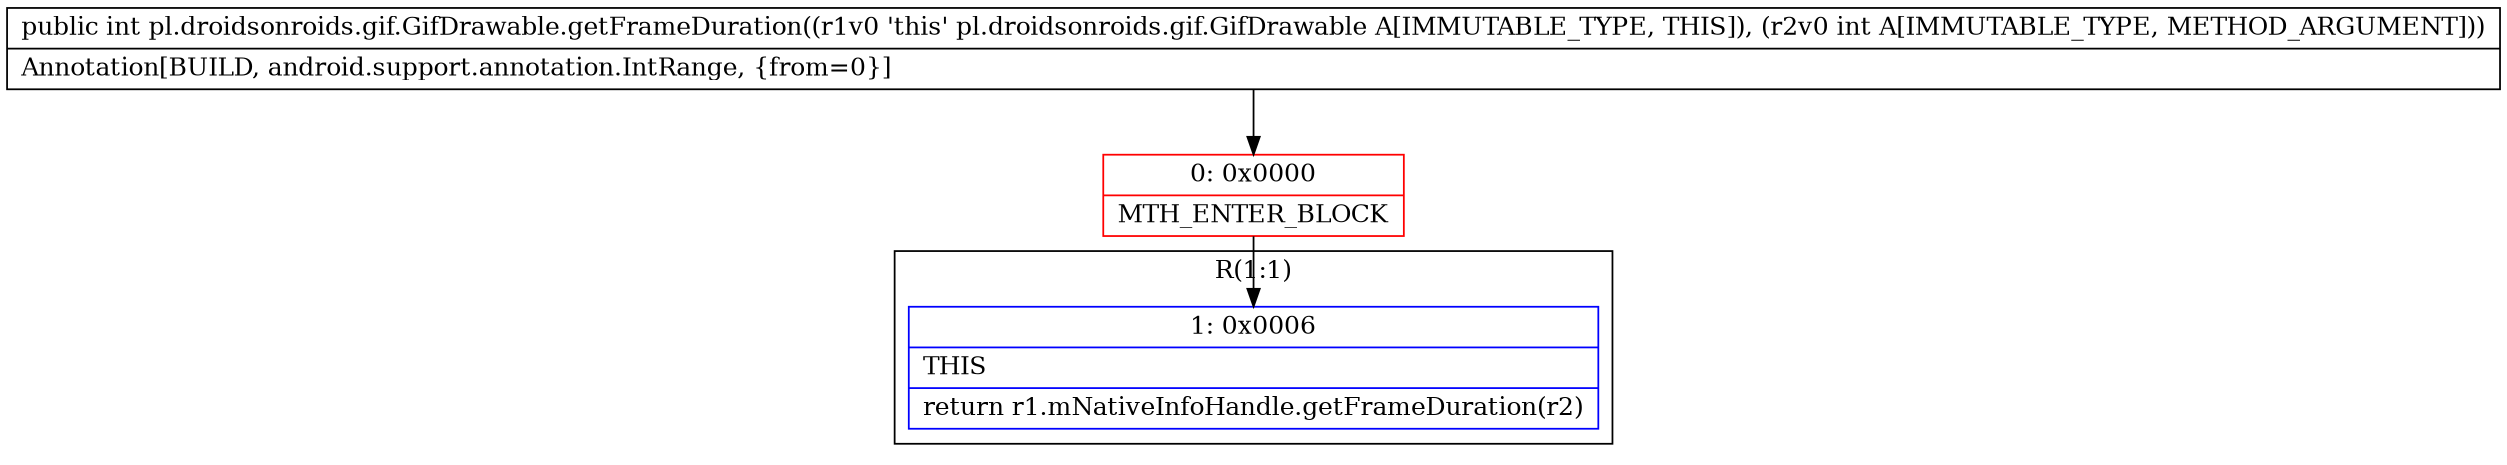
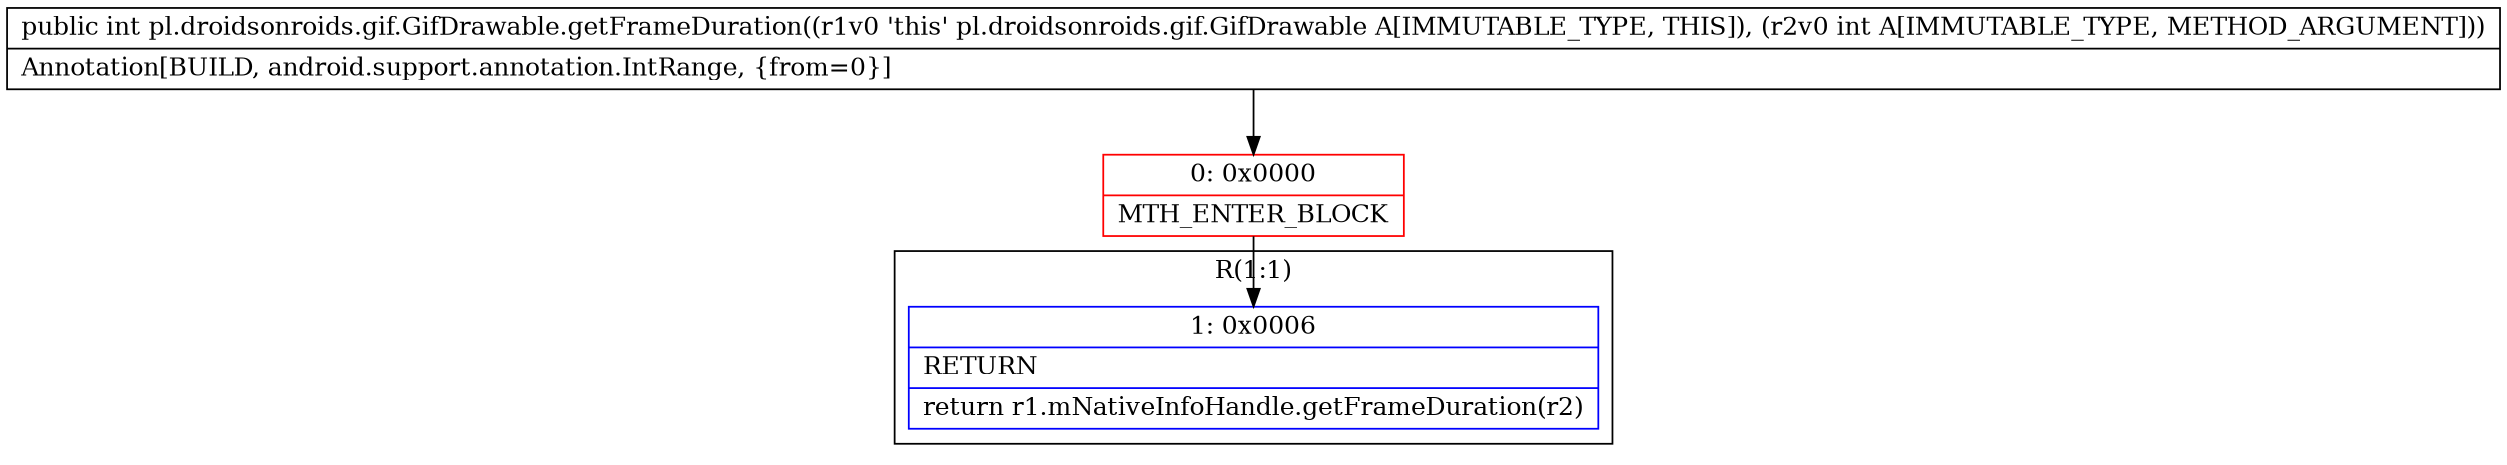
(956, 367) -> (980, 367)
